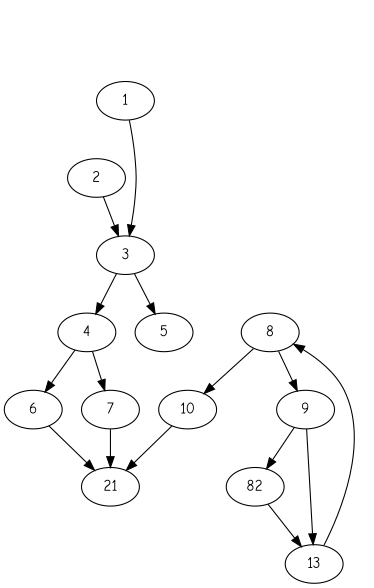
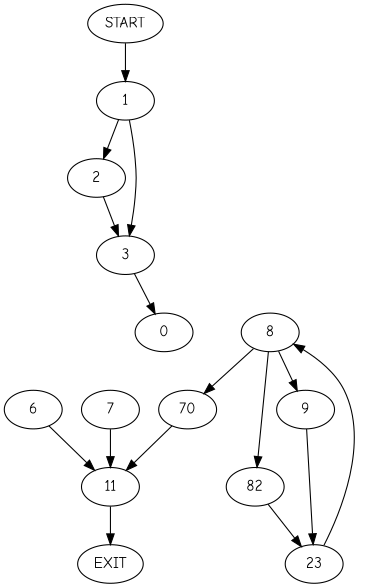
none -> (125, 24)
none -> (113, 134)
(87, 332) -> none
(164, 332) -> (164, 332)
(188, 410) -> (188, 410)
(283, 444) -> (263, 404)
(110, 487) -> (110, 487)
none -> (110, 564)
(314, 564) -> (314, 564)
